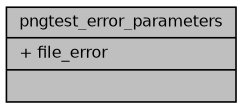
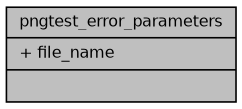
(63, 53) -> (67, 53)
